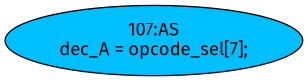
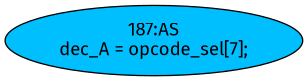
(154, 41) -> (154, 41)
